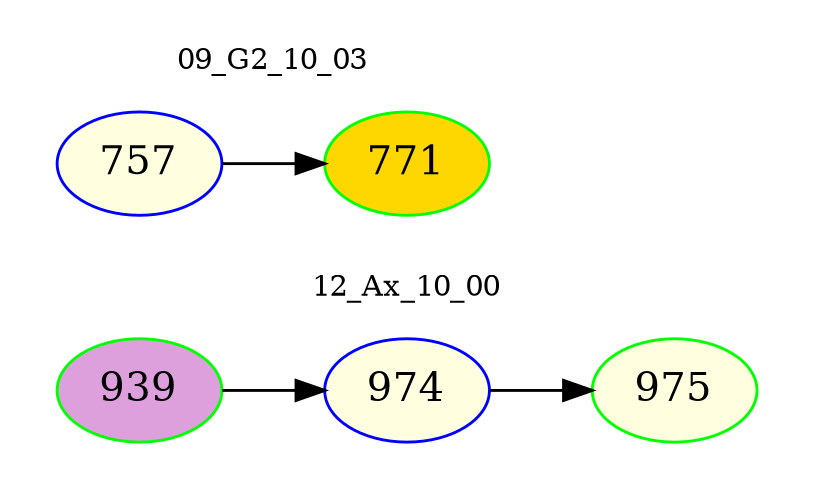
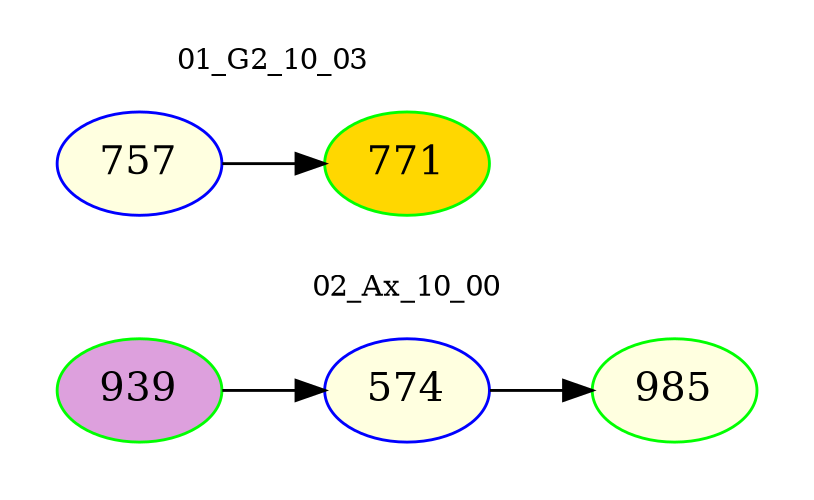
(273, 62) -> (273, 62)
(407, 289) -> (407, 289)
(407, 390) -> (407, 390)
(675, 390) -> (675, 390)
